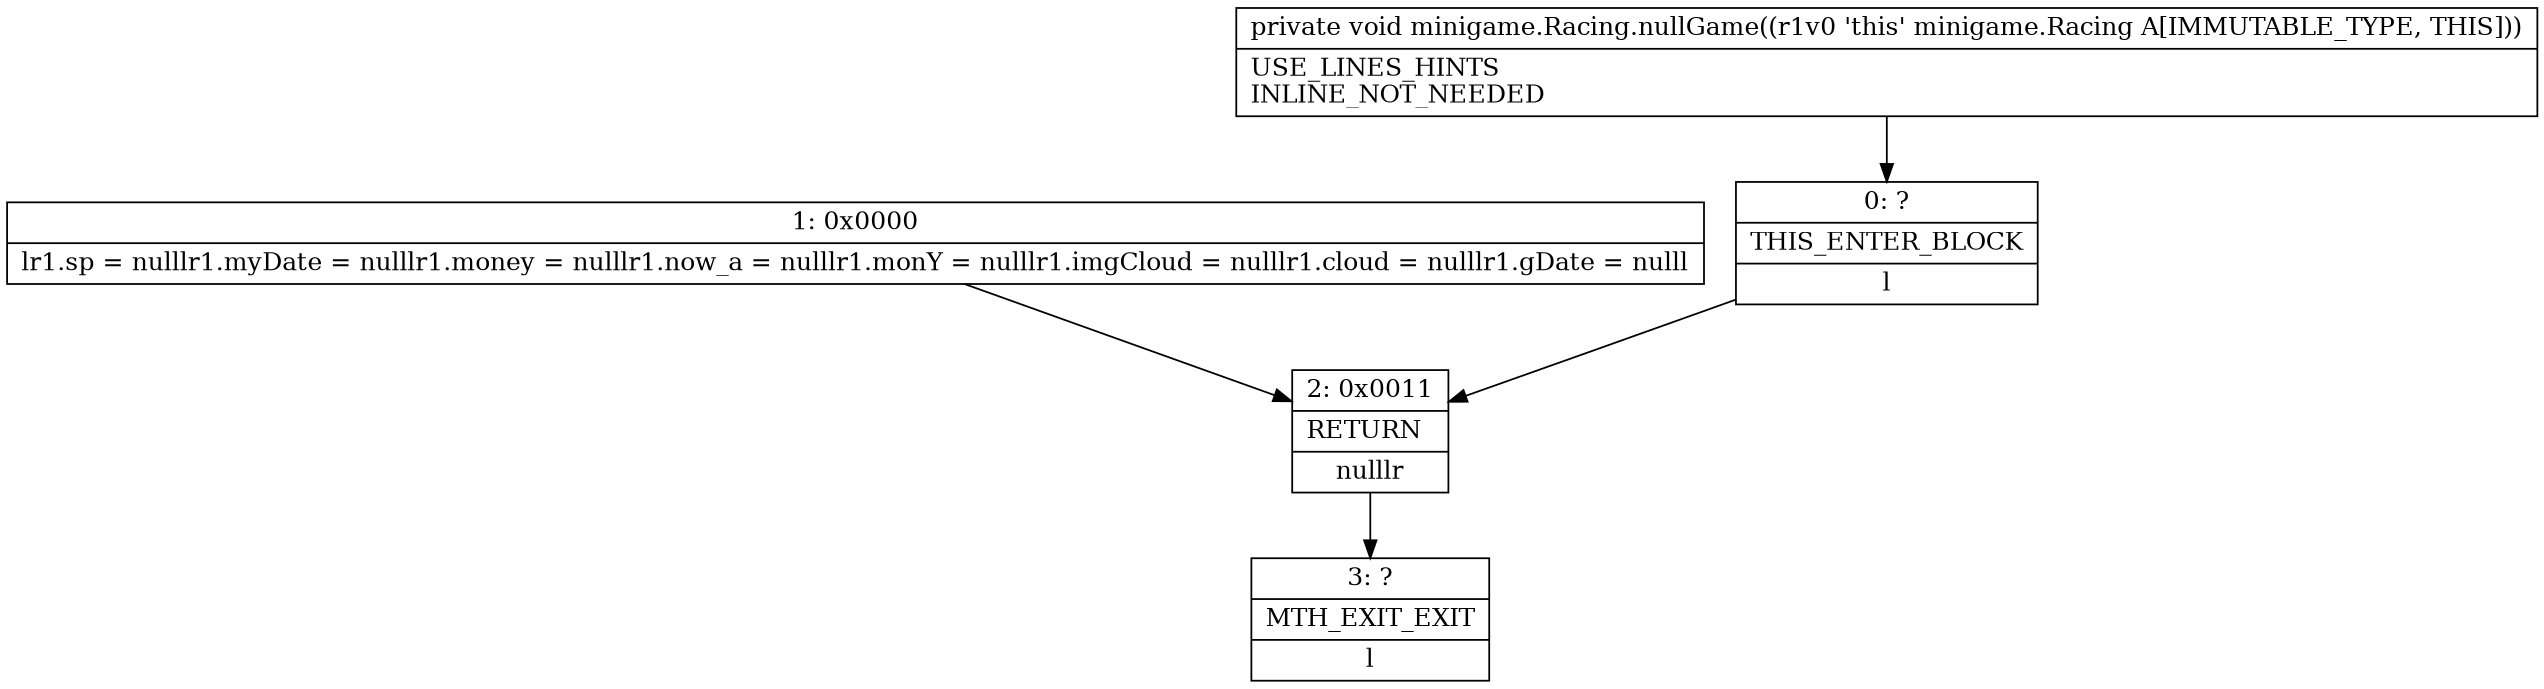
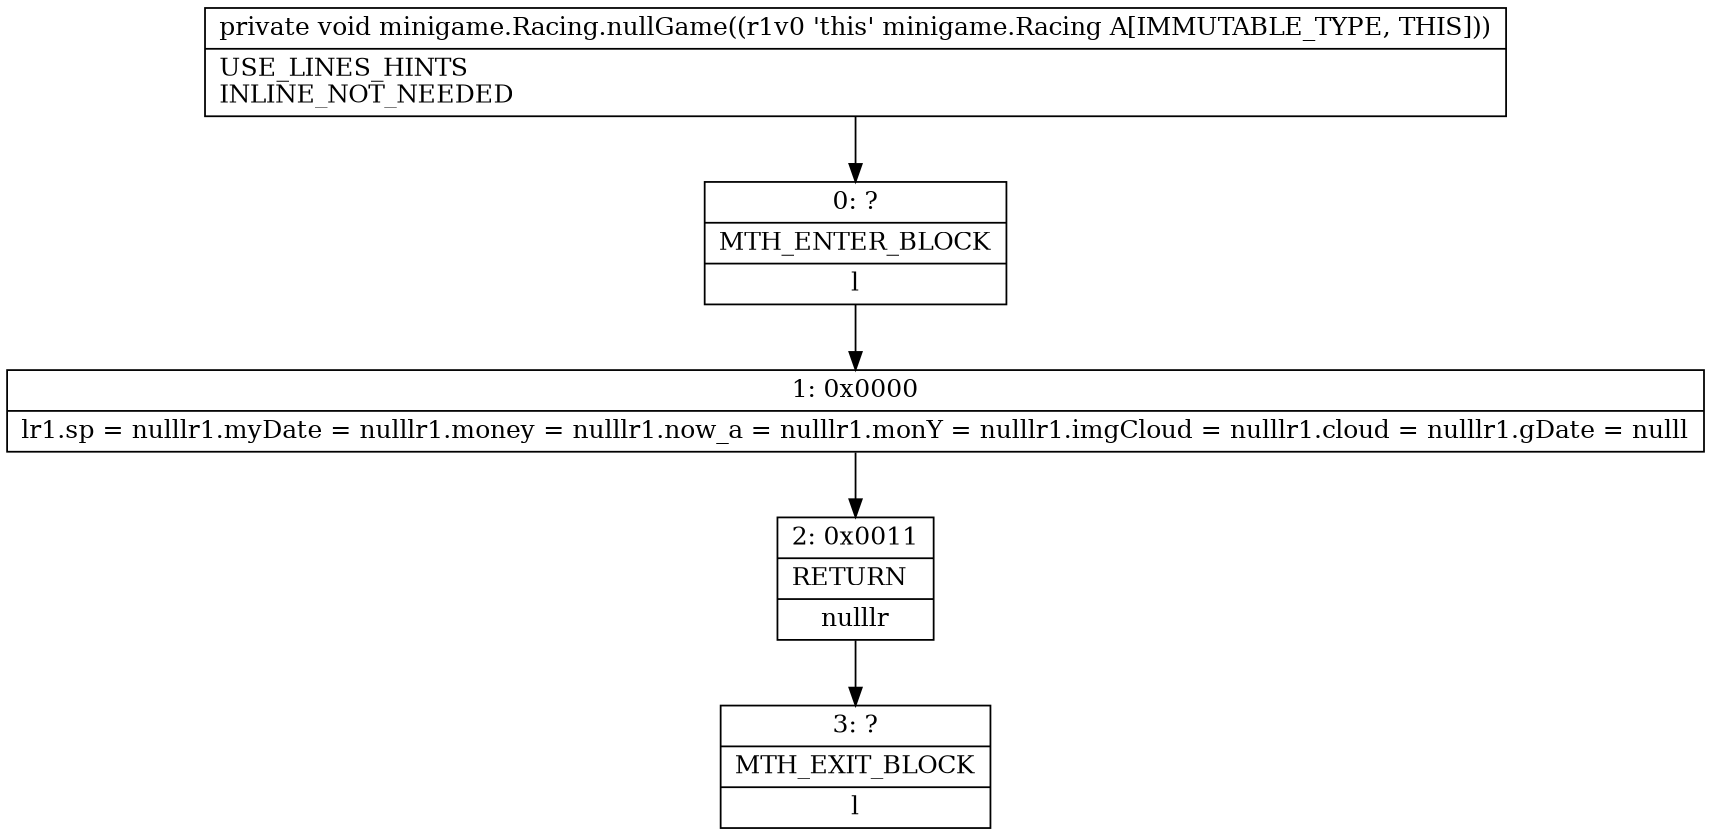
(1887, 242) -> (856, 242)
(1601, 348) -> (856, 328)
(1370, 619) -> (856, 766)
